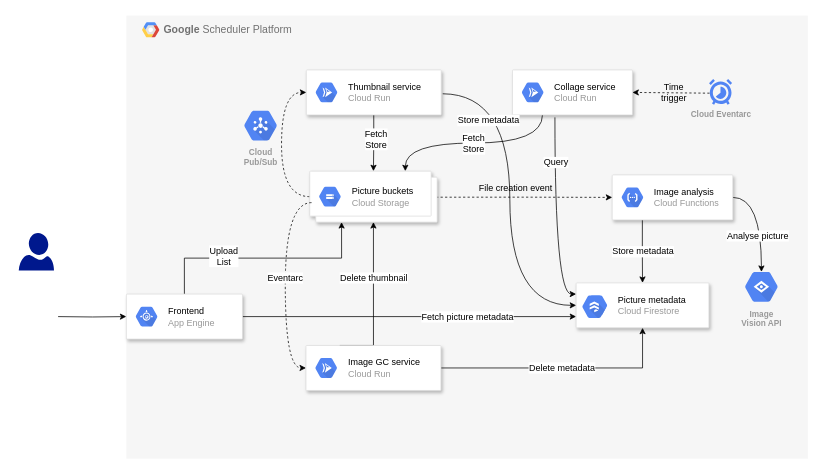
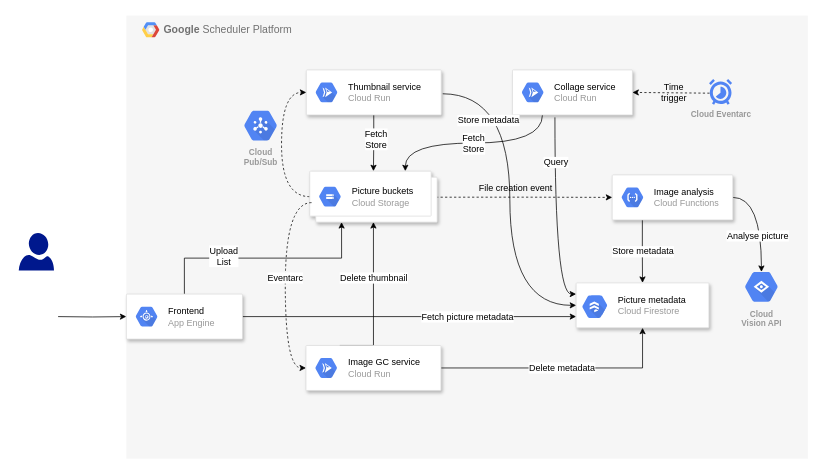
(762, 319) -> (762, 319)
